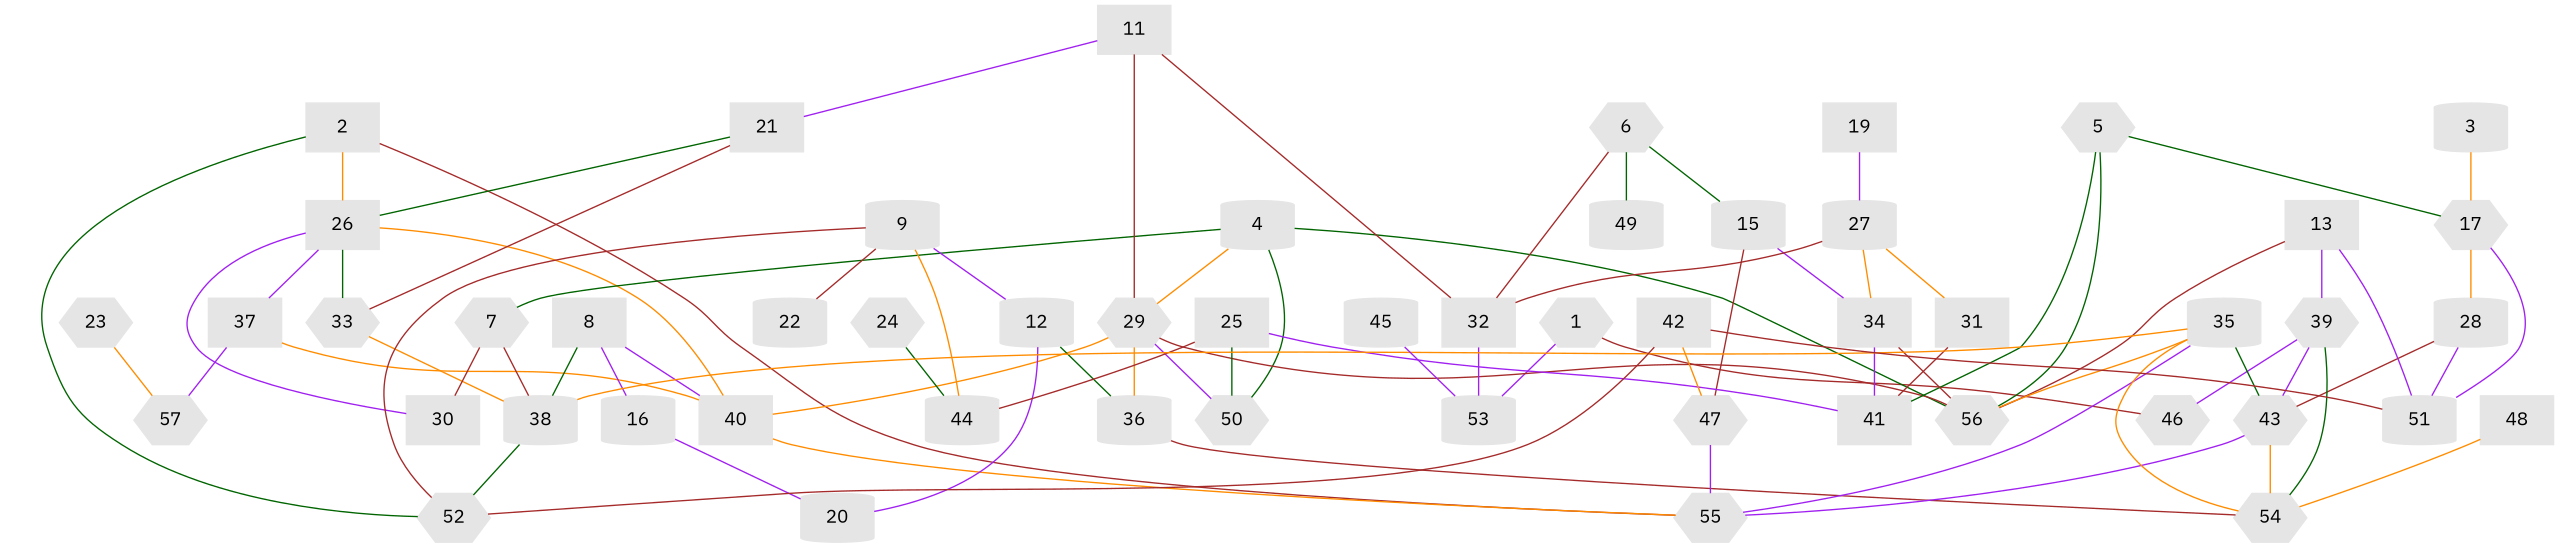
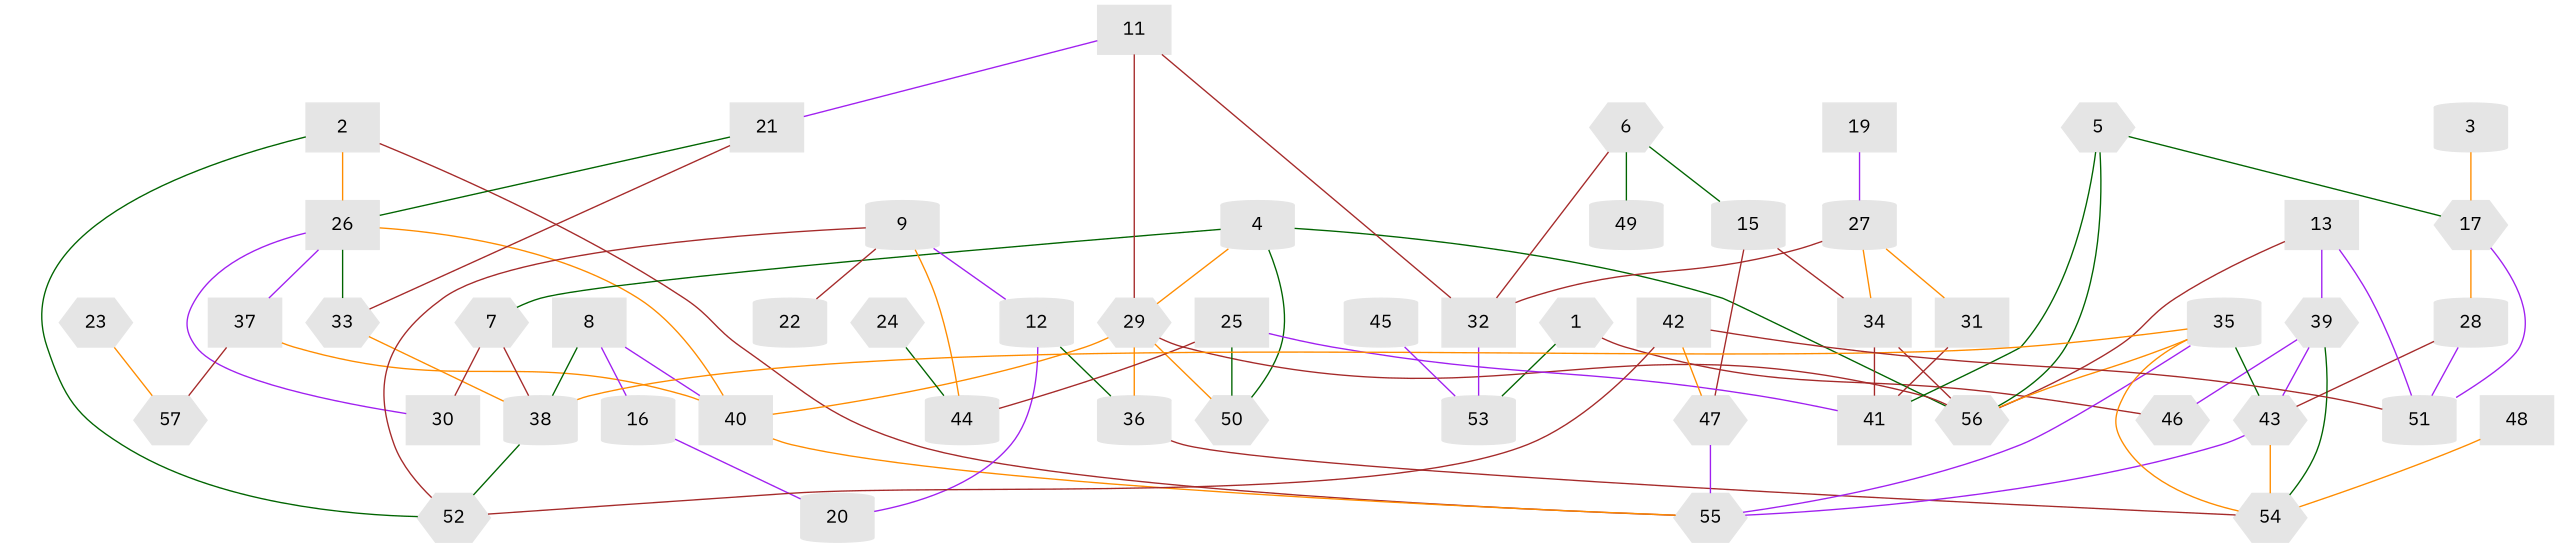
(1811, 273) -> (1811, 273)
(1537, 362) -> (1537, 362)
(1874, 362) -> (1874, 362)
(1183, 371) -> (1183, 371)
(208, 372) -> (208, 372)
